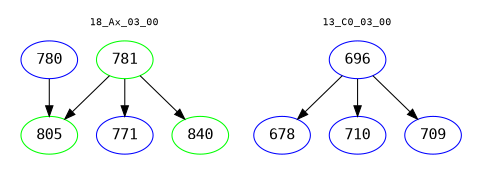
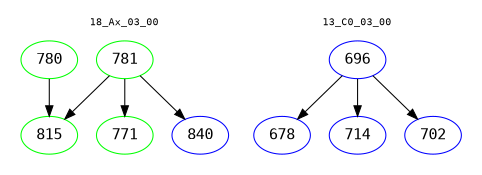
(49, 60) -> (49, 60)
(49, 135) -> (49, 135)
(125, 135) -> (125, 135)
(200, 135) -> (200, 135)
(358, 135) -> (358, 135)
(433, 135) -> (433, 135)
